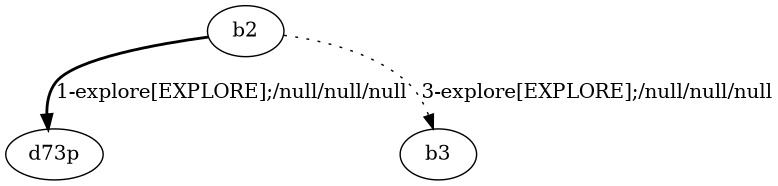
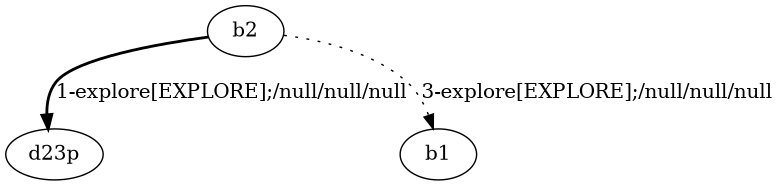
(54, 154) -> (54, 154)
(438, 154) -> (438, 154)
